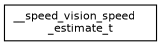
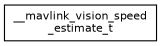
(80, 23) -> (80, 23)
